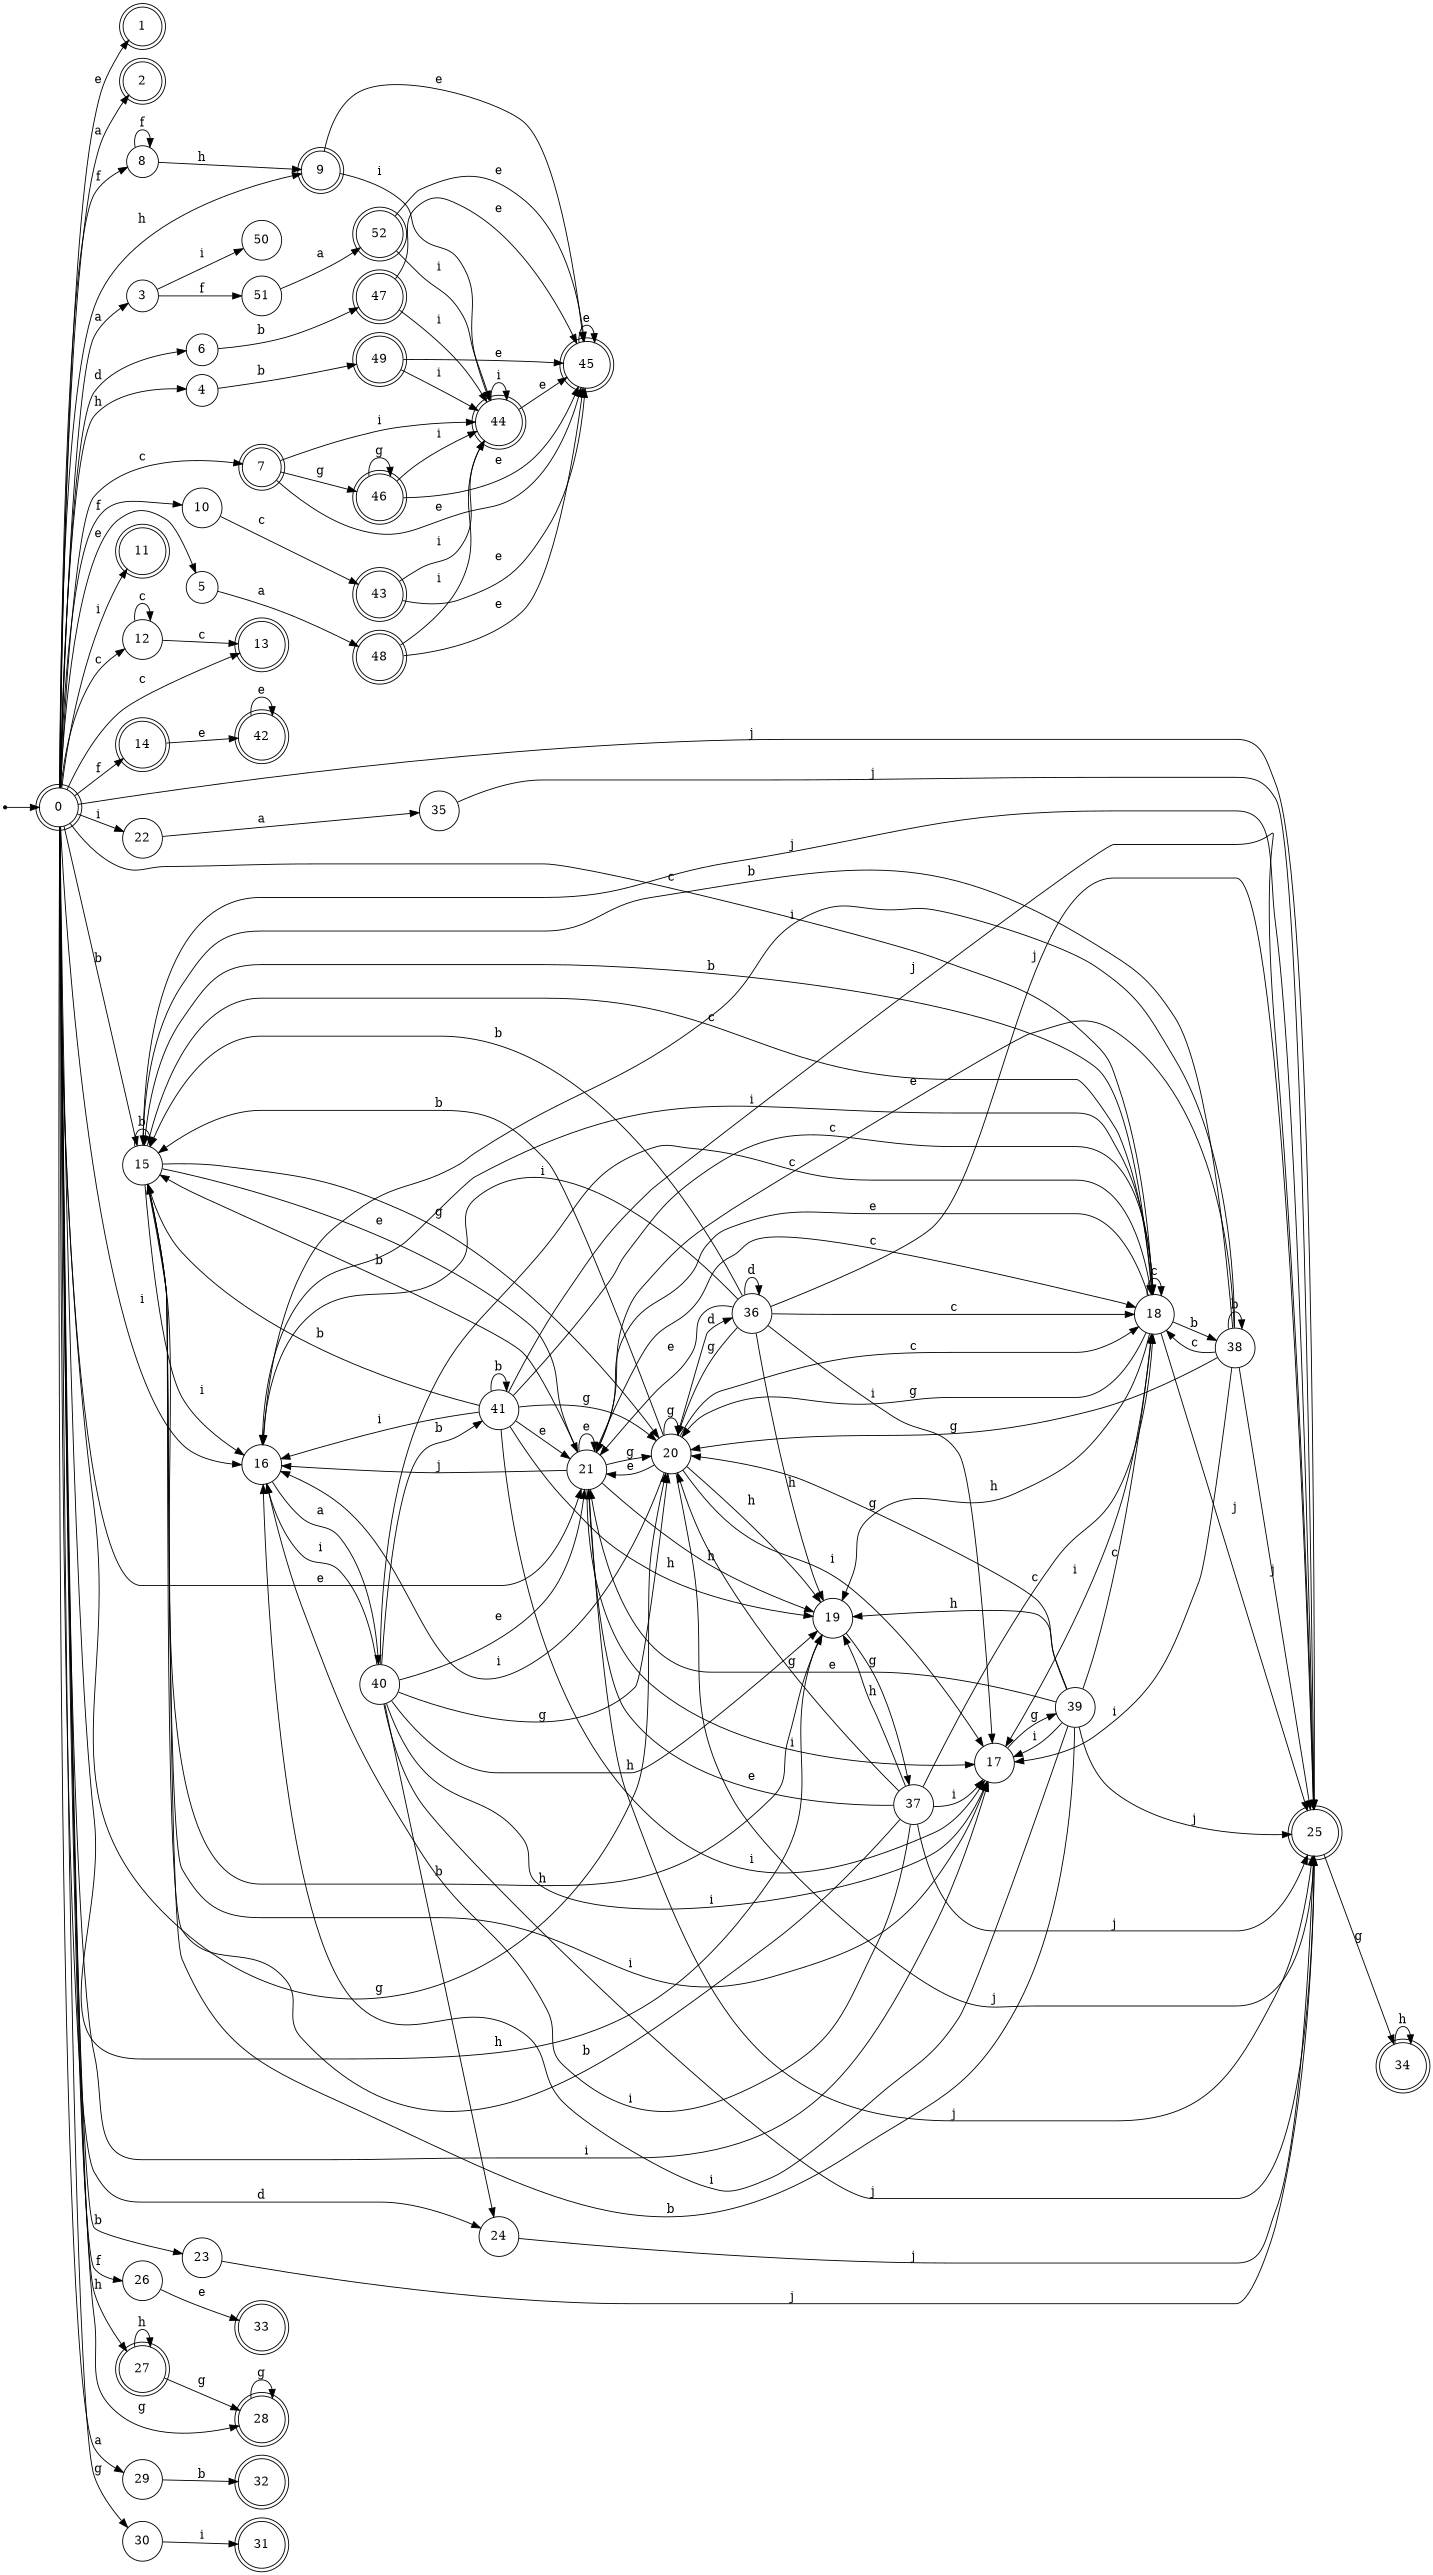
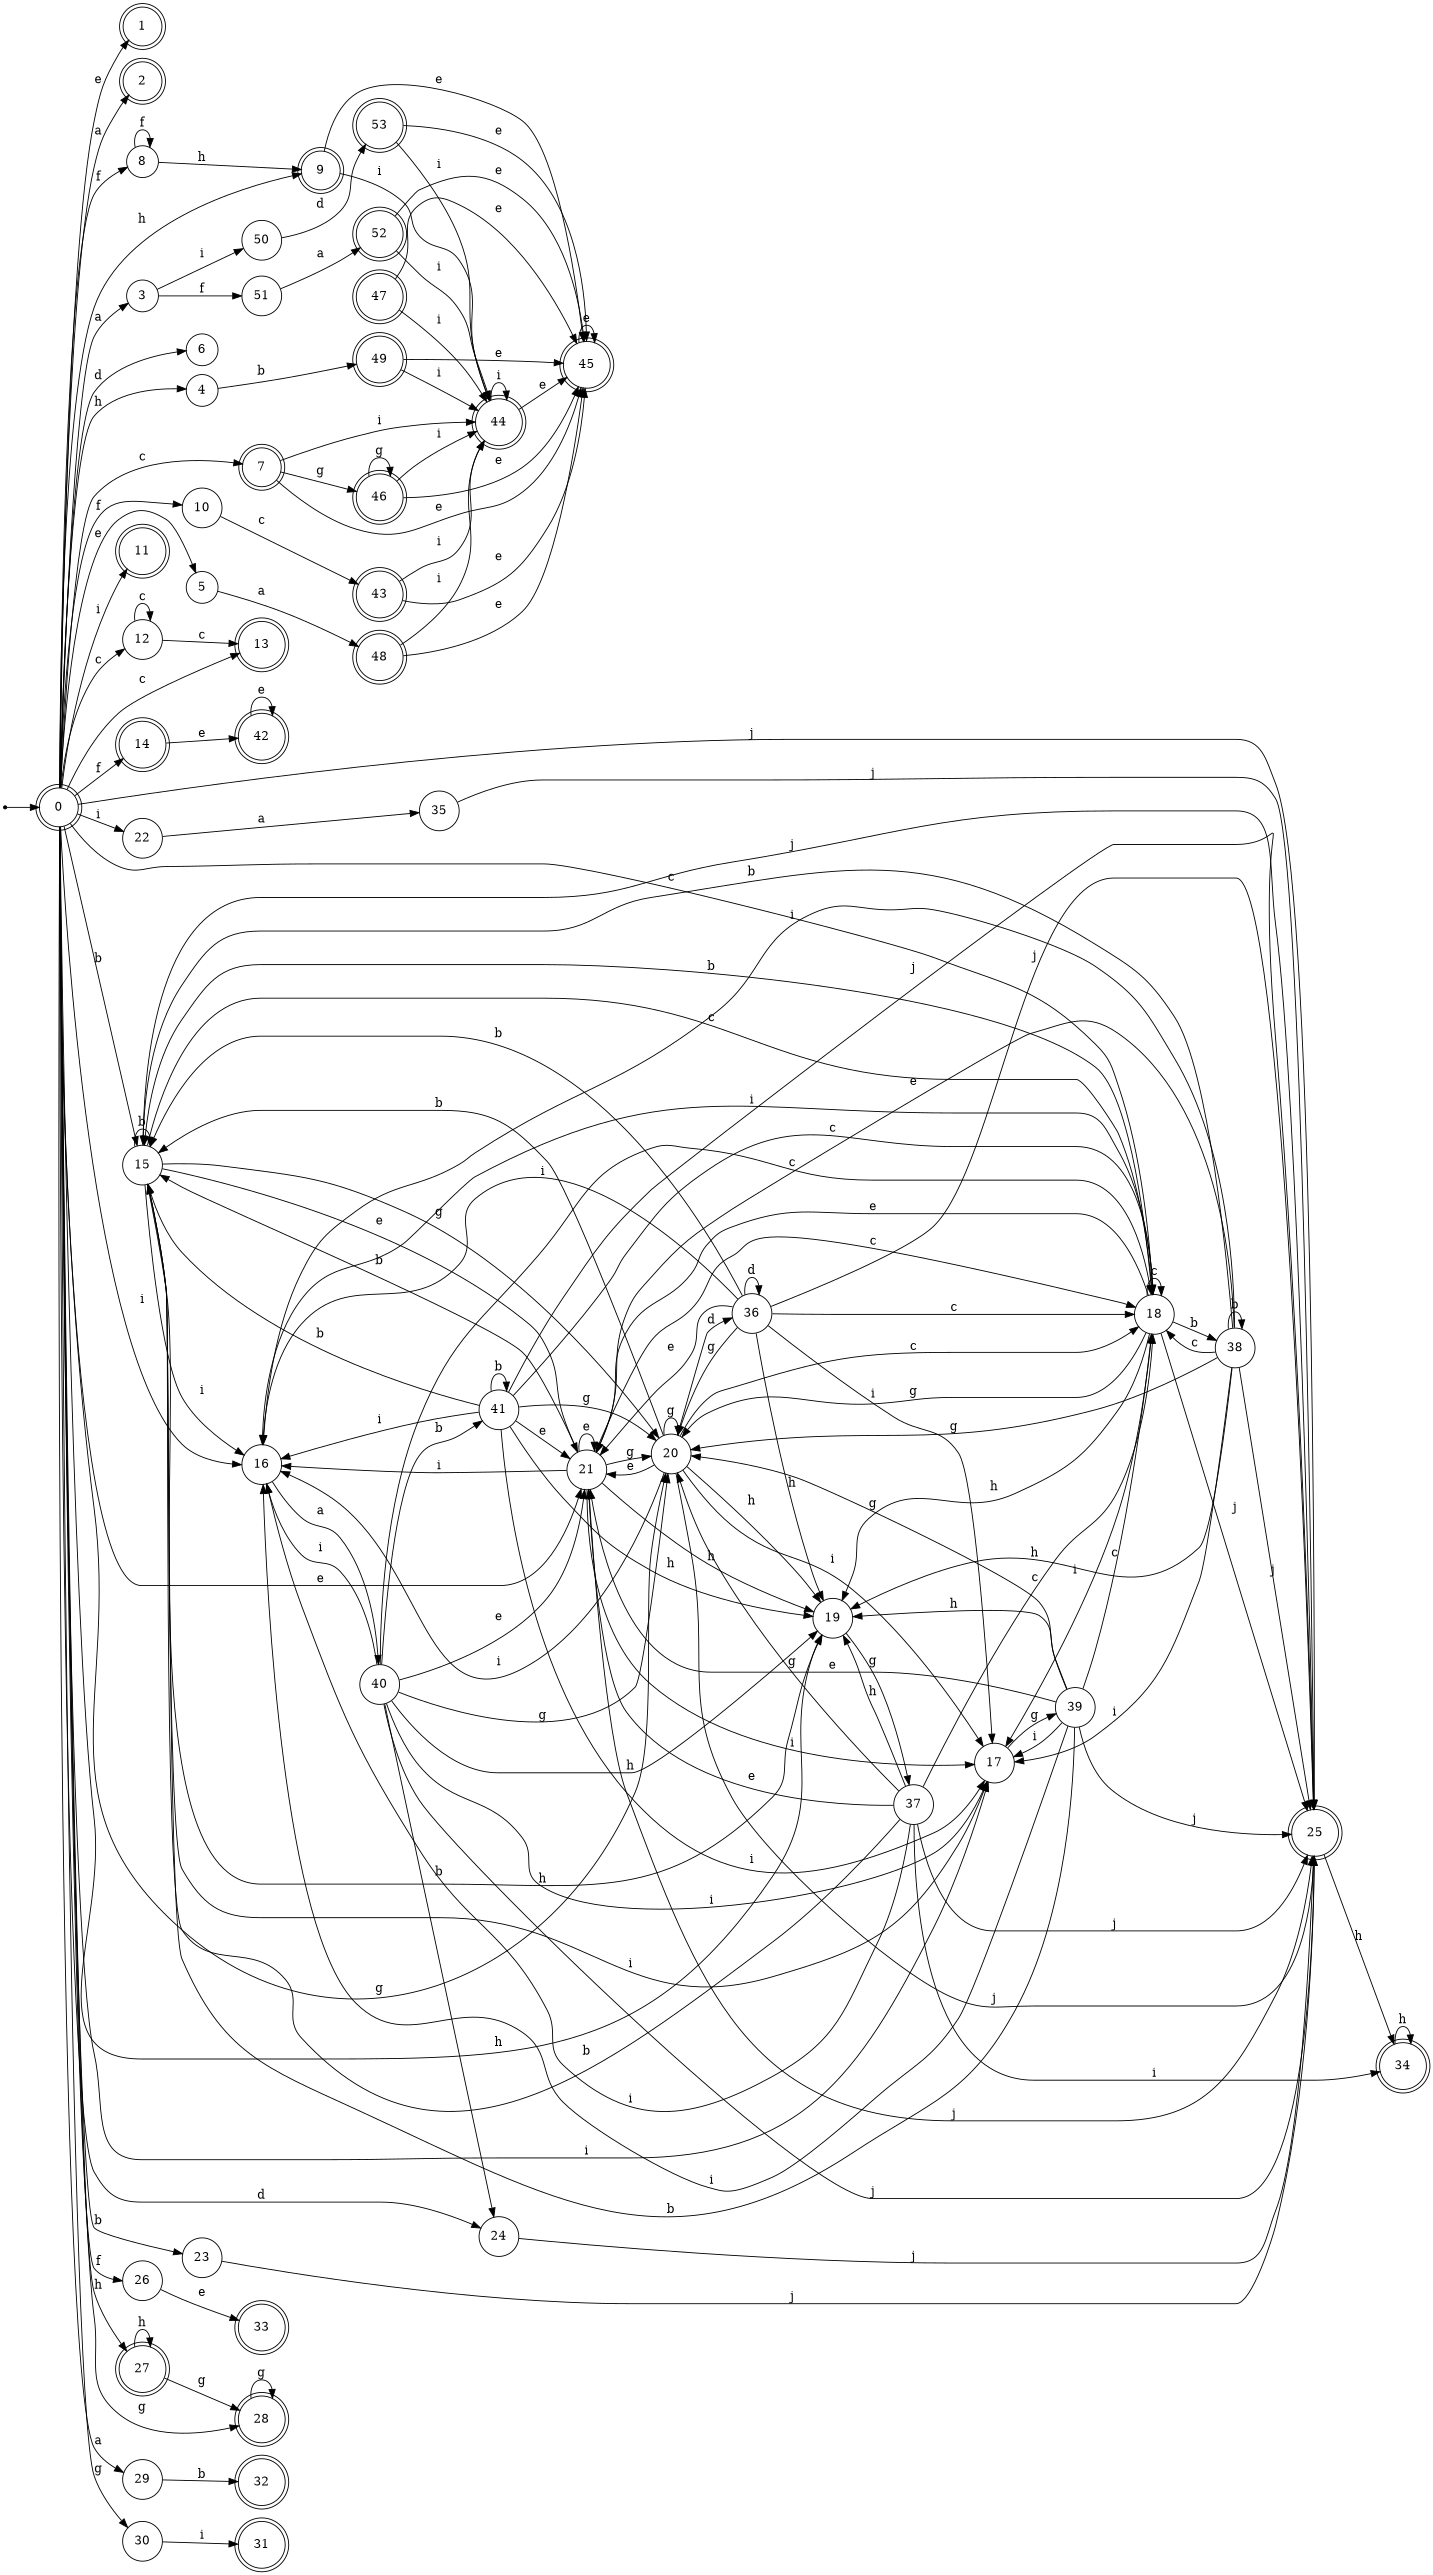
none -> (380, 125)
(286, 337) -> none
(439, 1466) -> (439, 1466)
none -> (1119, 1576)
(958, 1802) -> (1048, 2080)
(1359, 1937) -> (1359, 1937)
